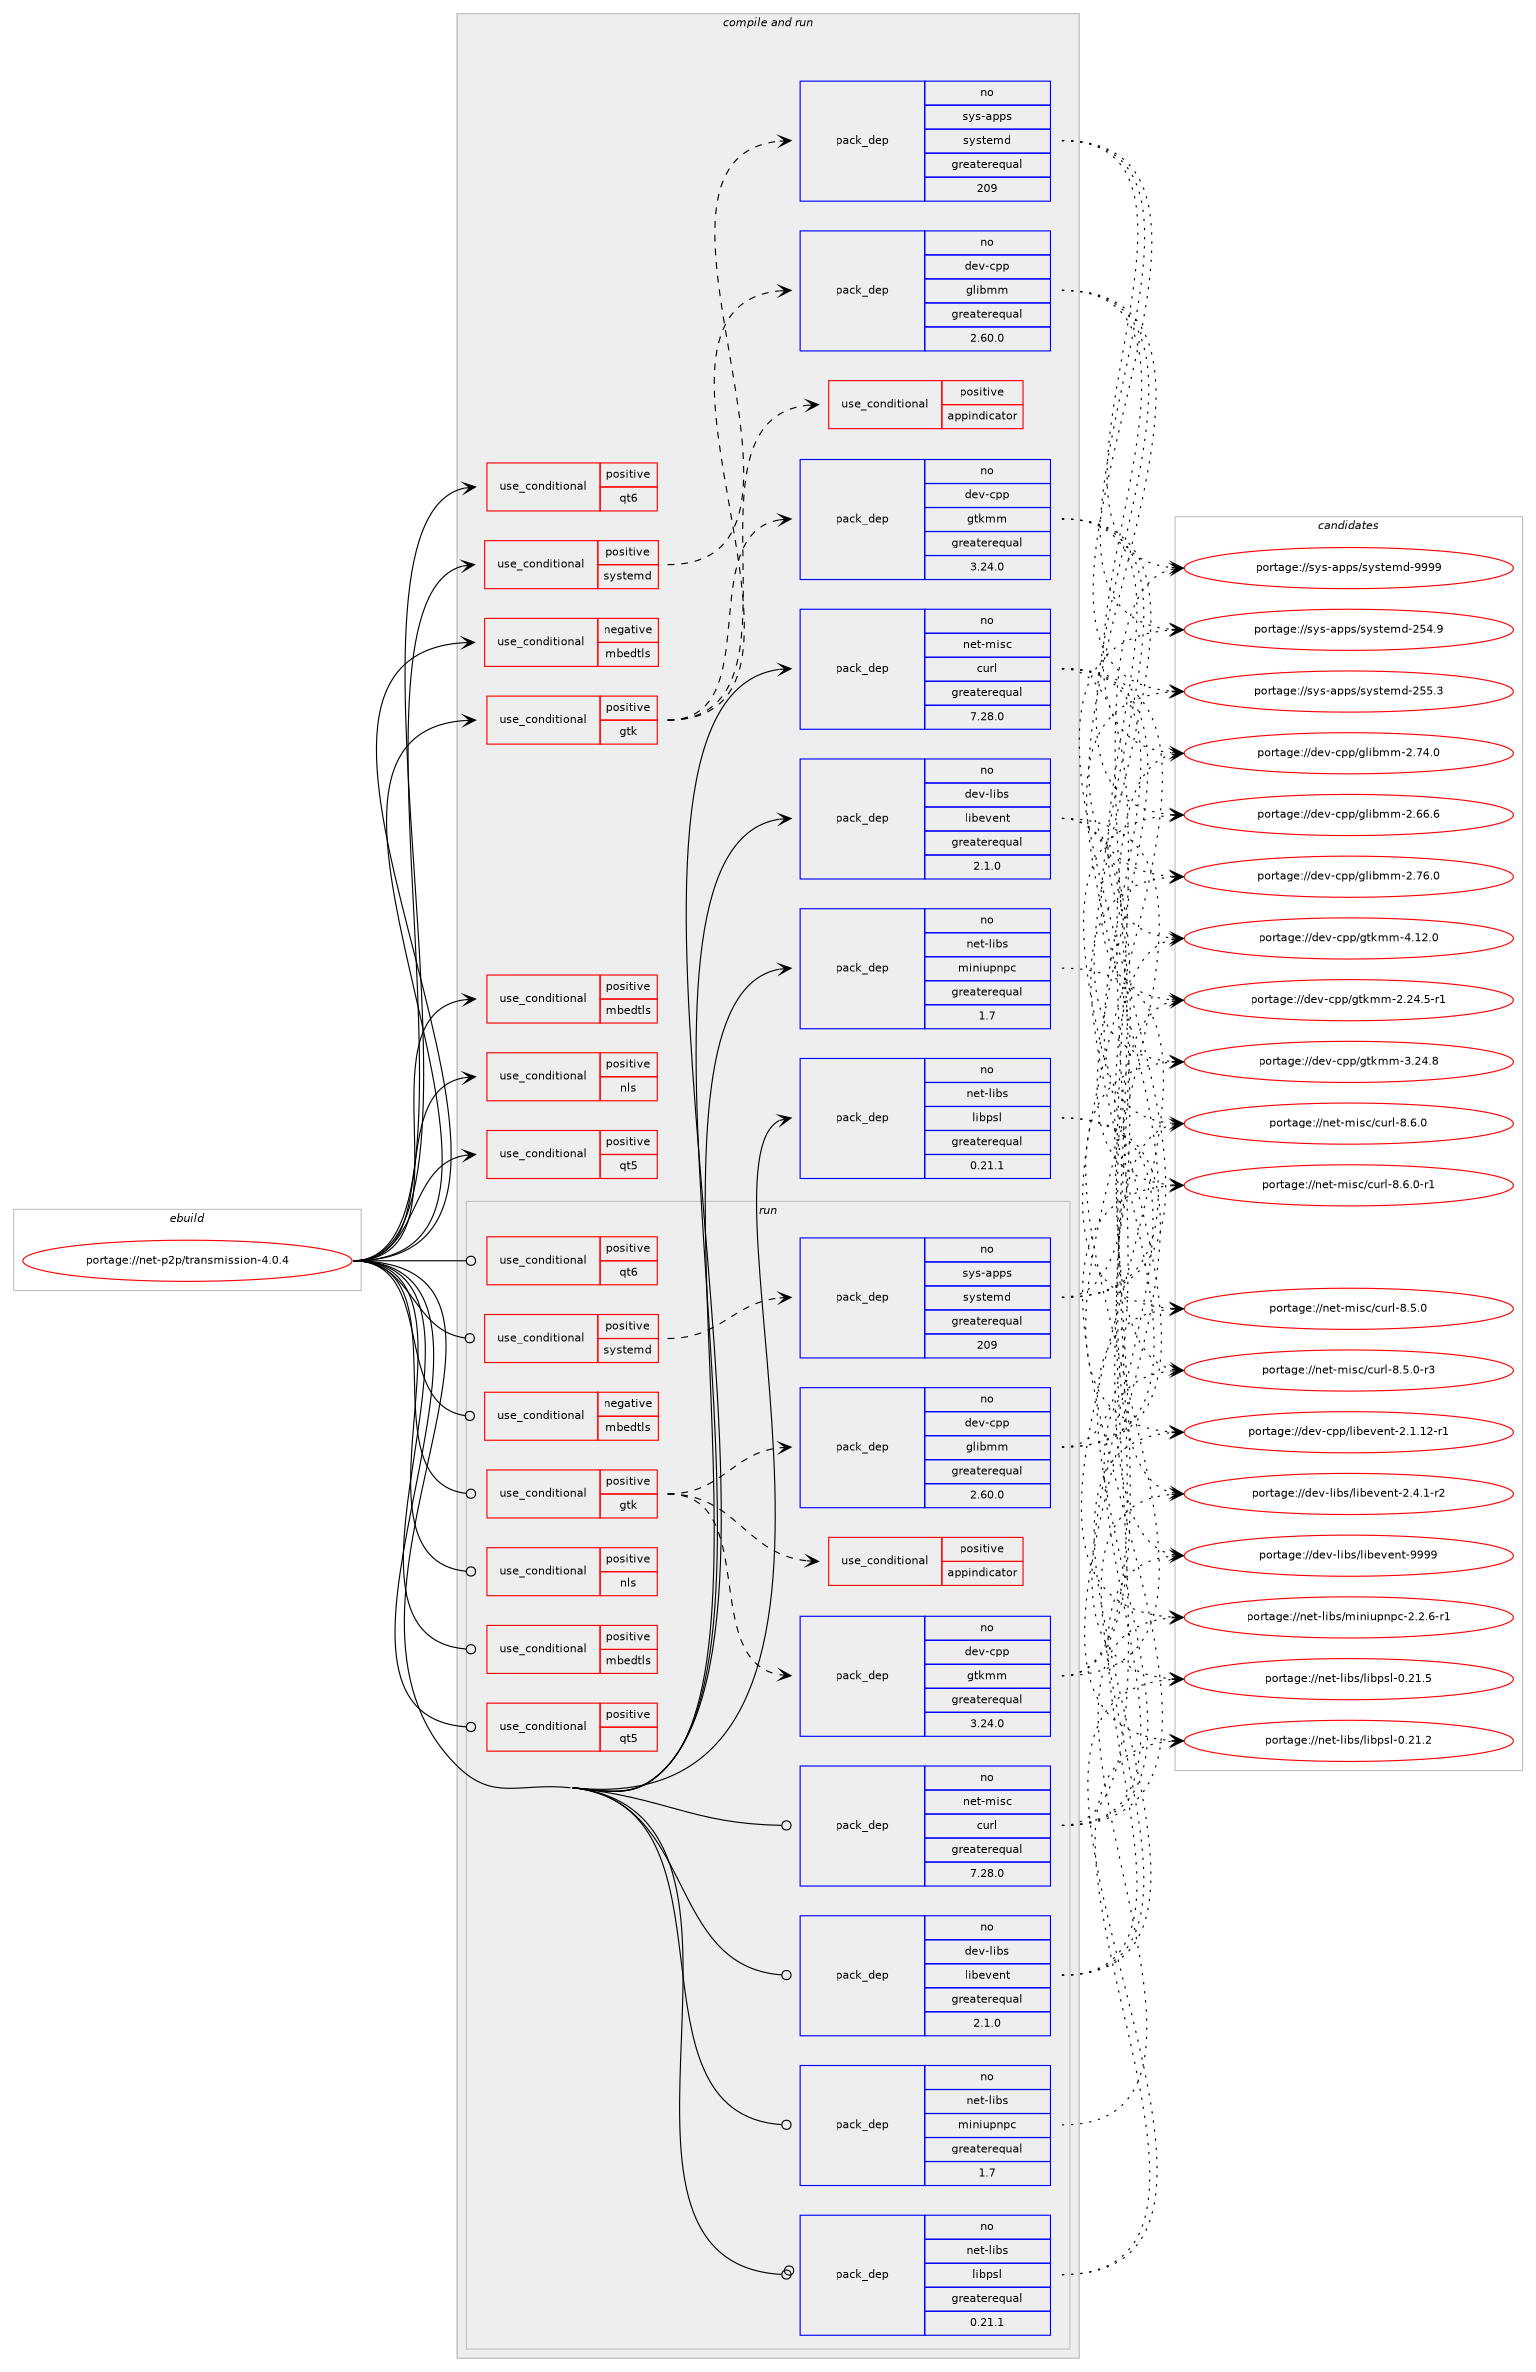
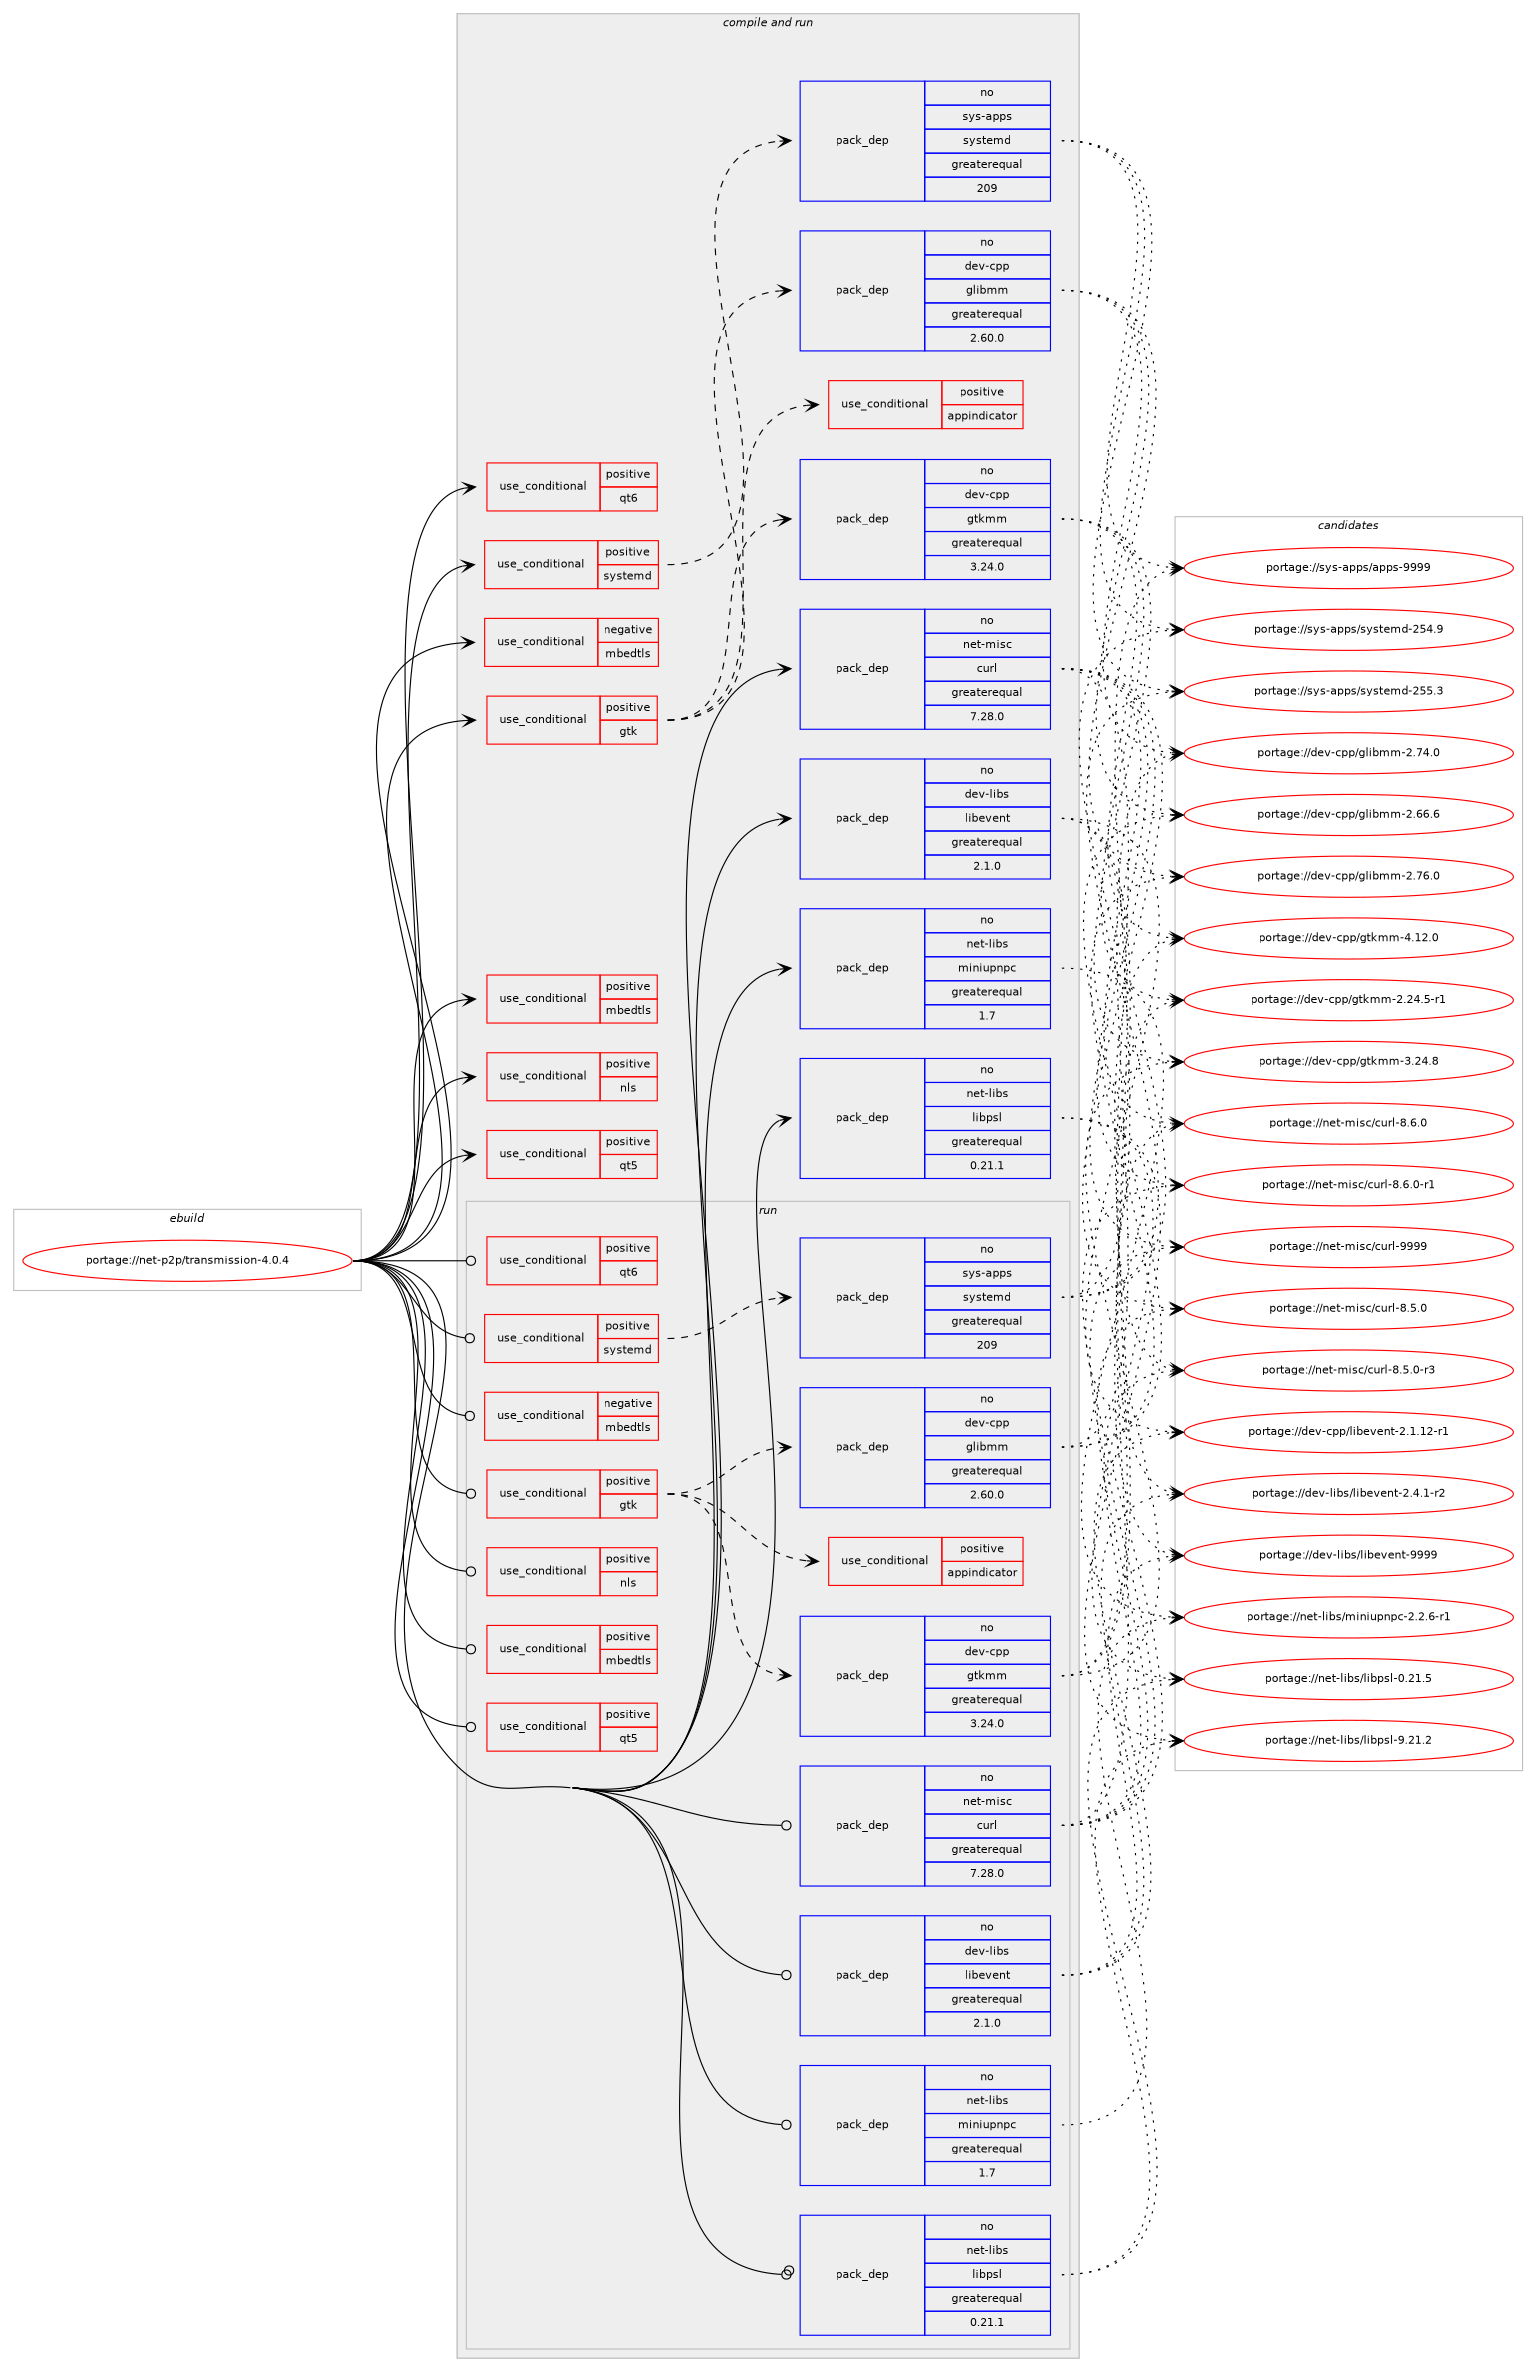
(1349, 568) -> (1349, 568)
none -> (1349, 1247)
(1349, 1741) -> (1349, 1741)
